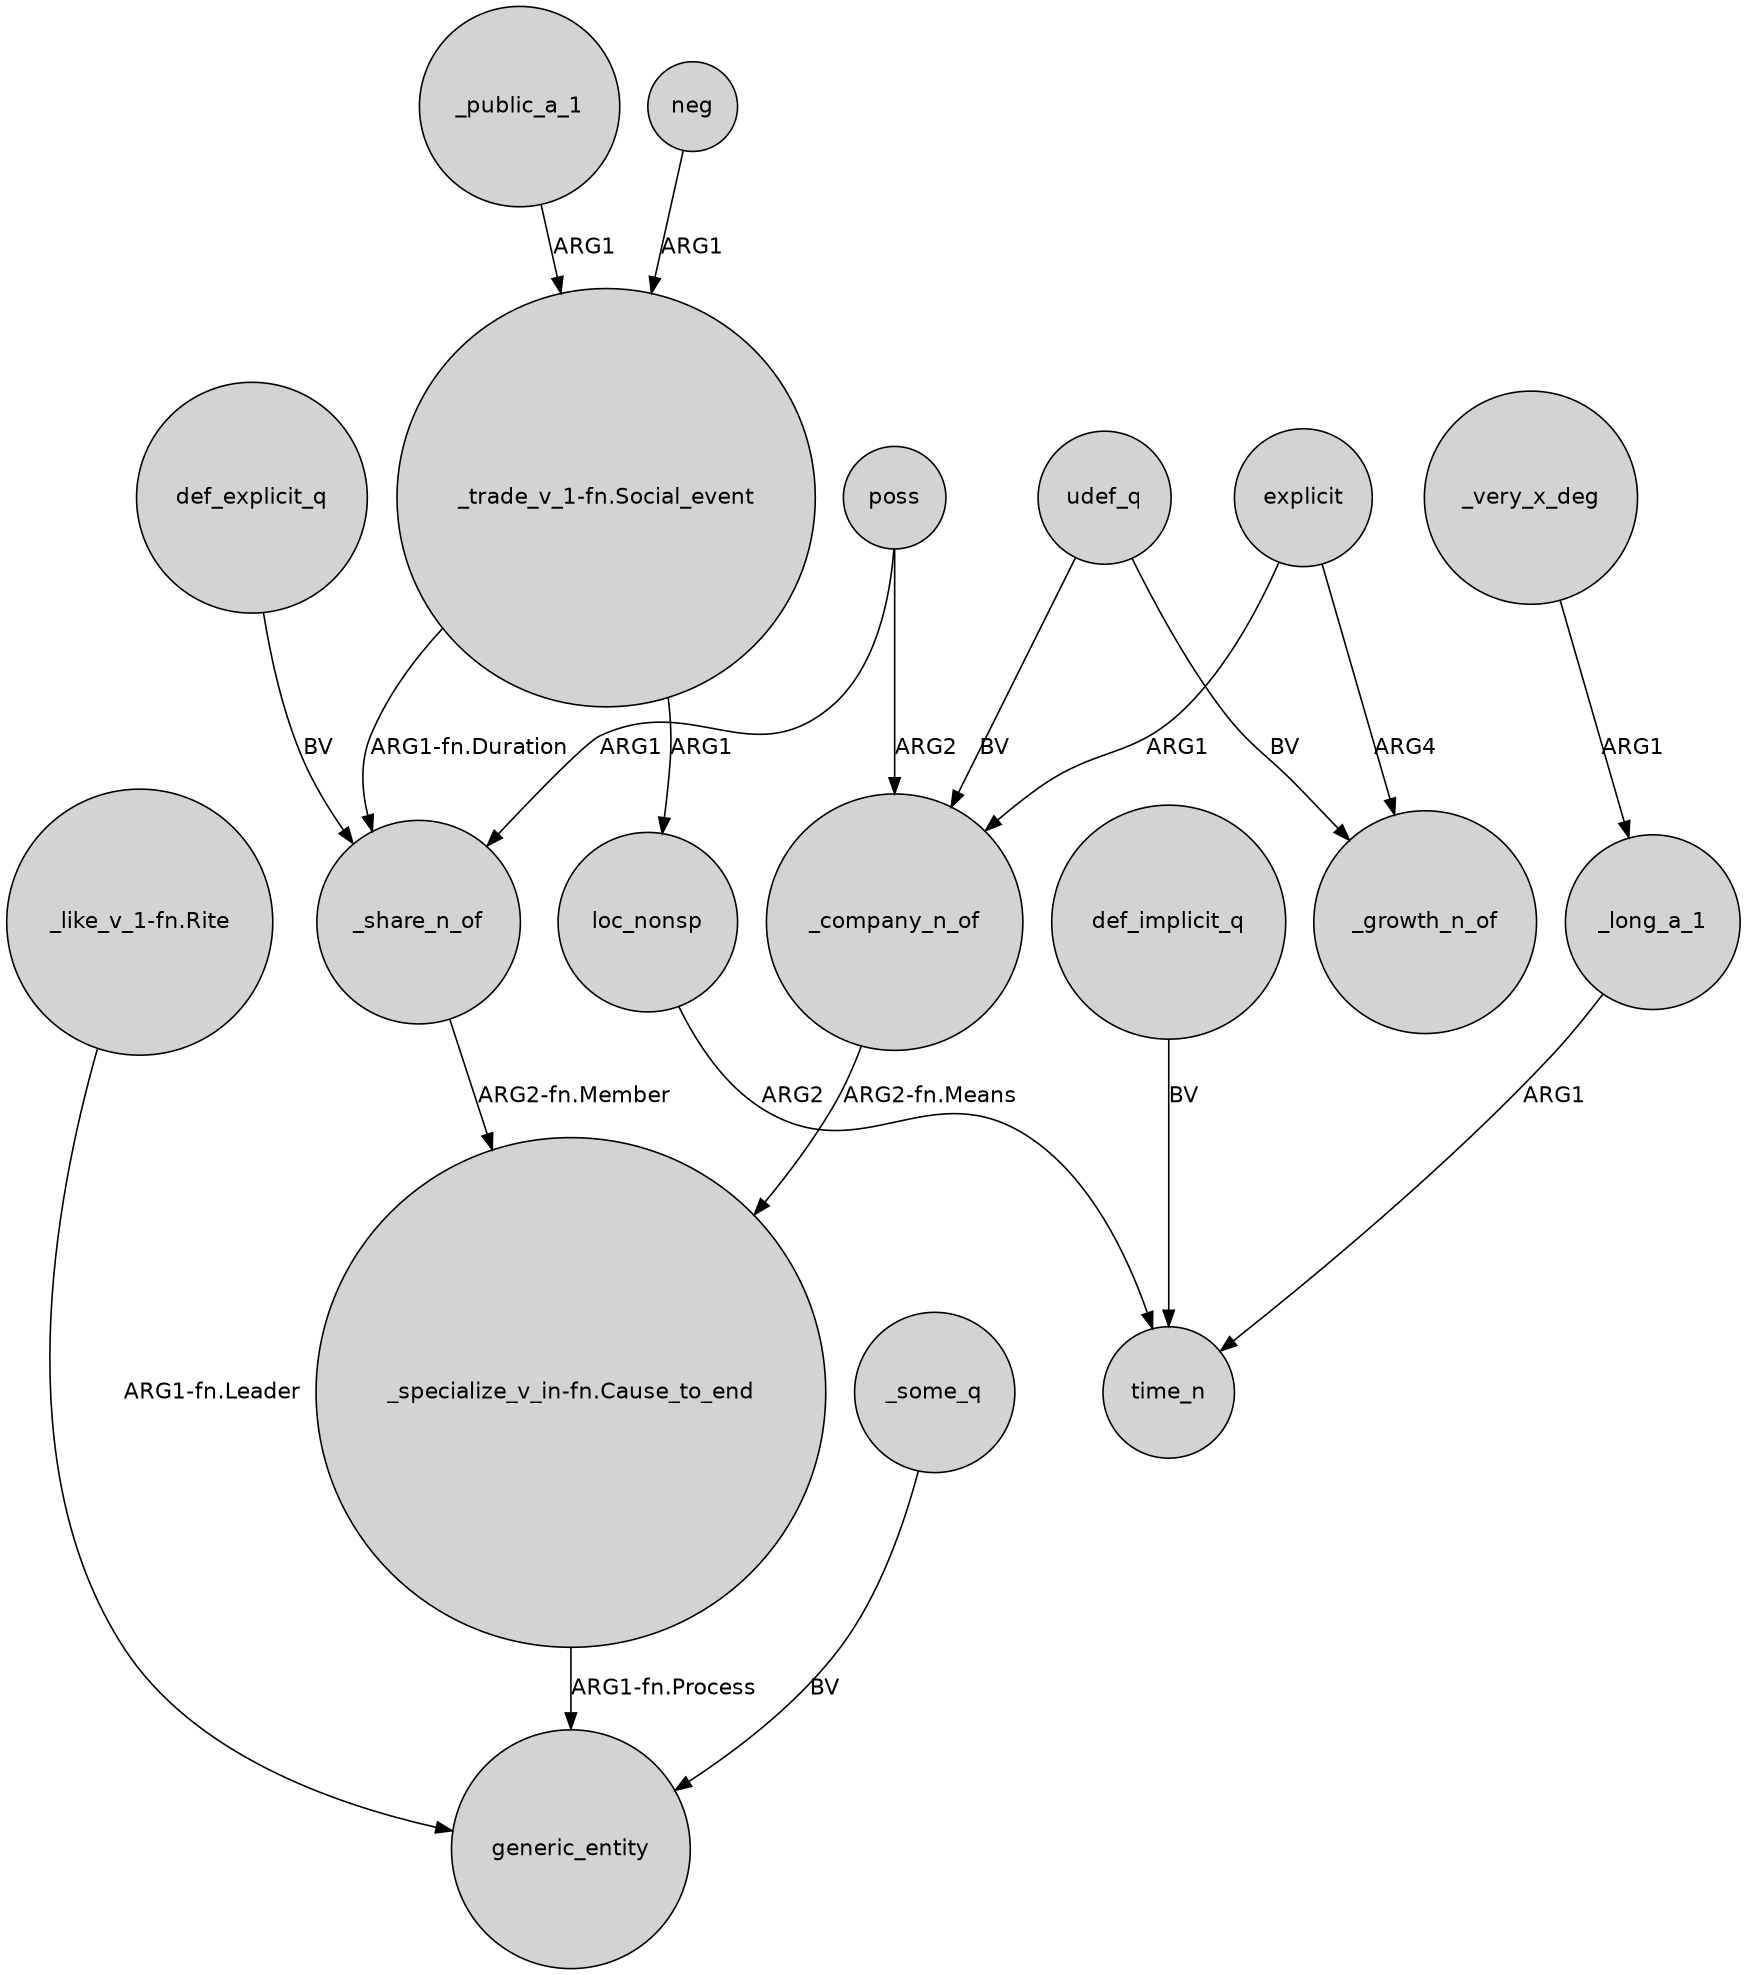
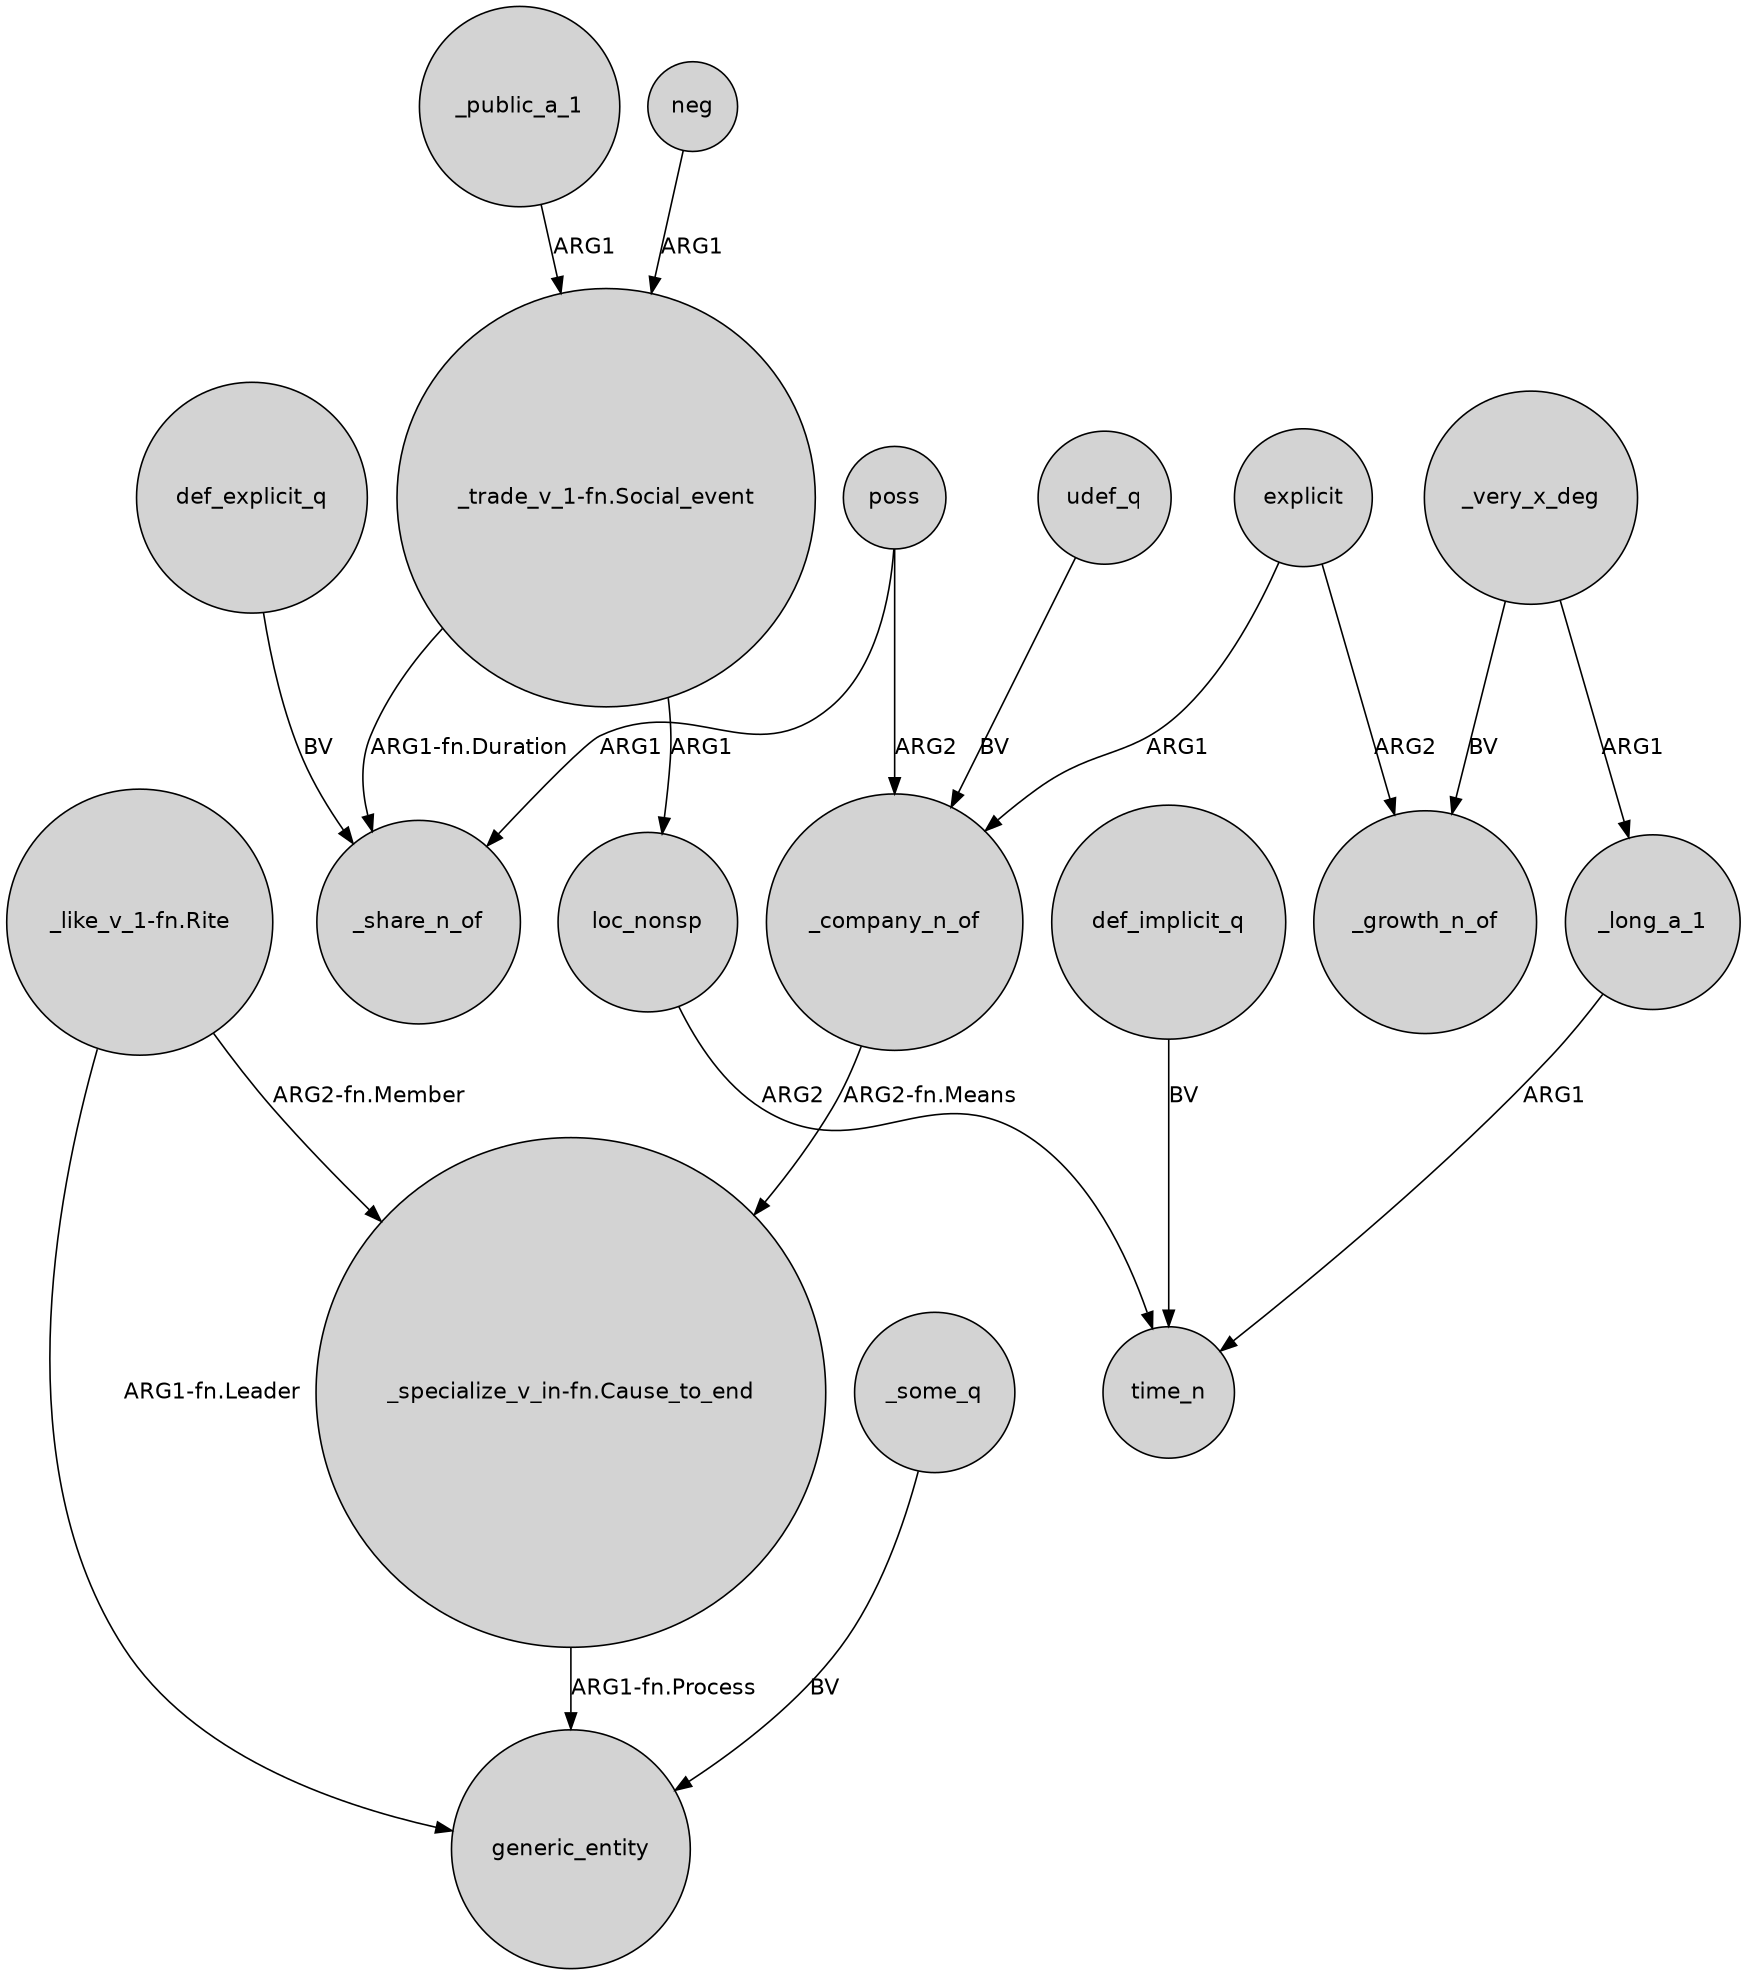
(1219, 706) -> (1481, 700)
(1406, 748) -> (1406, 748)
(468, 1077) -> (287, 1125)
